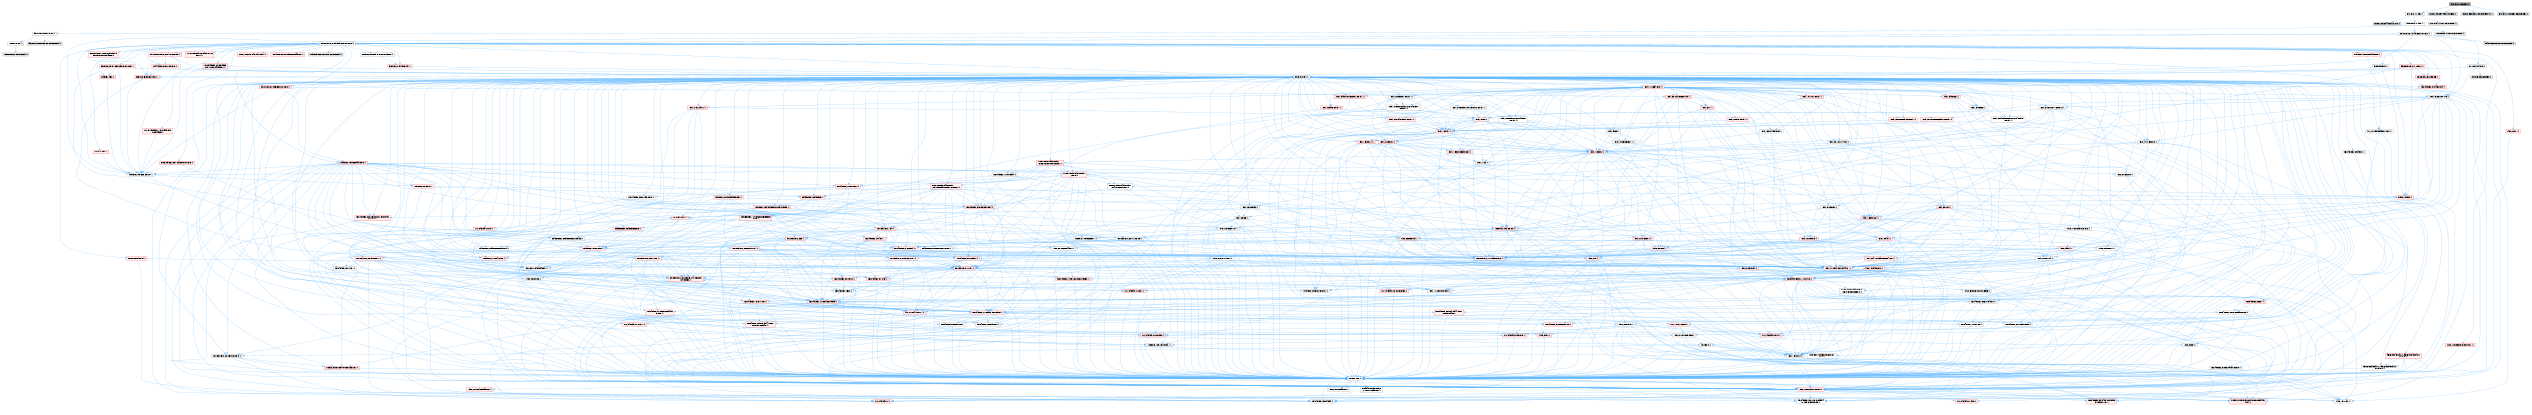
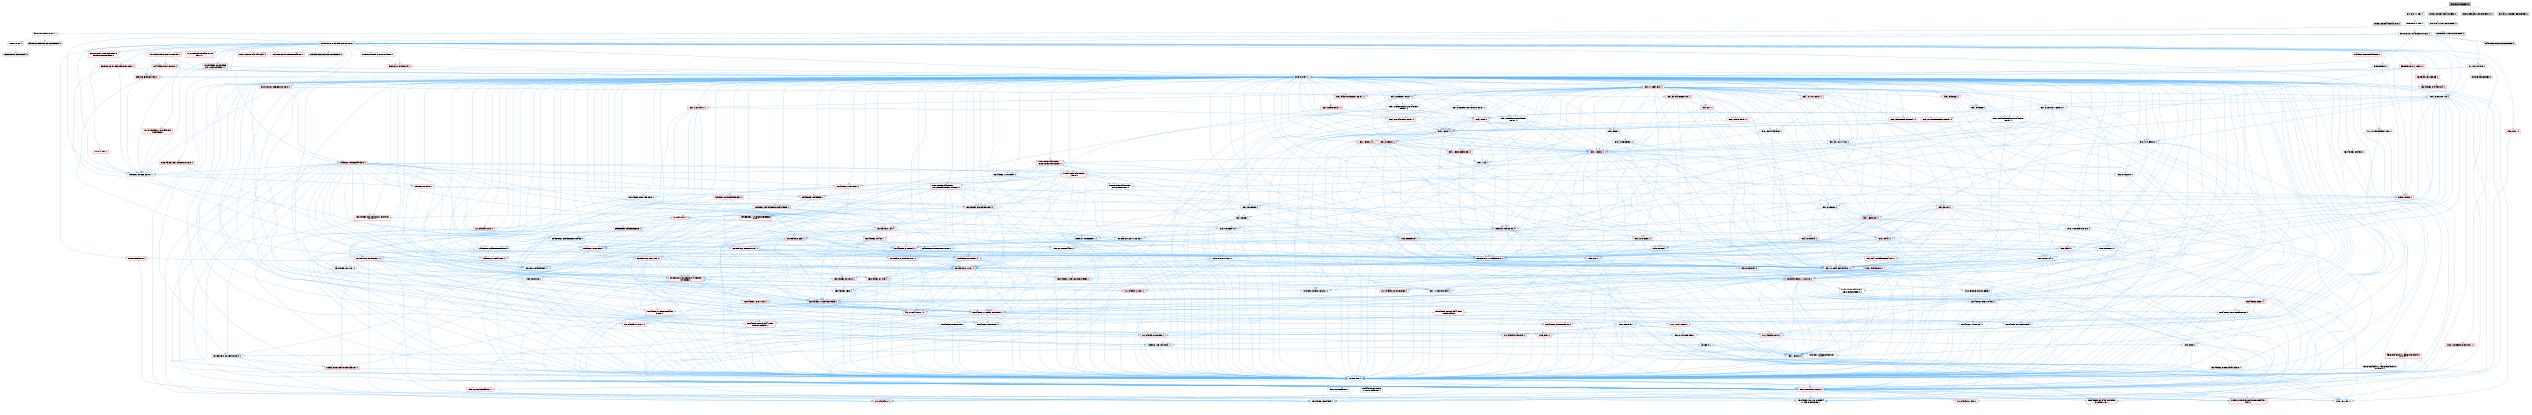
(108, 77) -> none
(1803, 274) -> (1826, 285)
